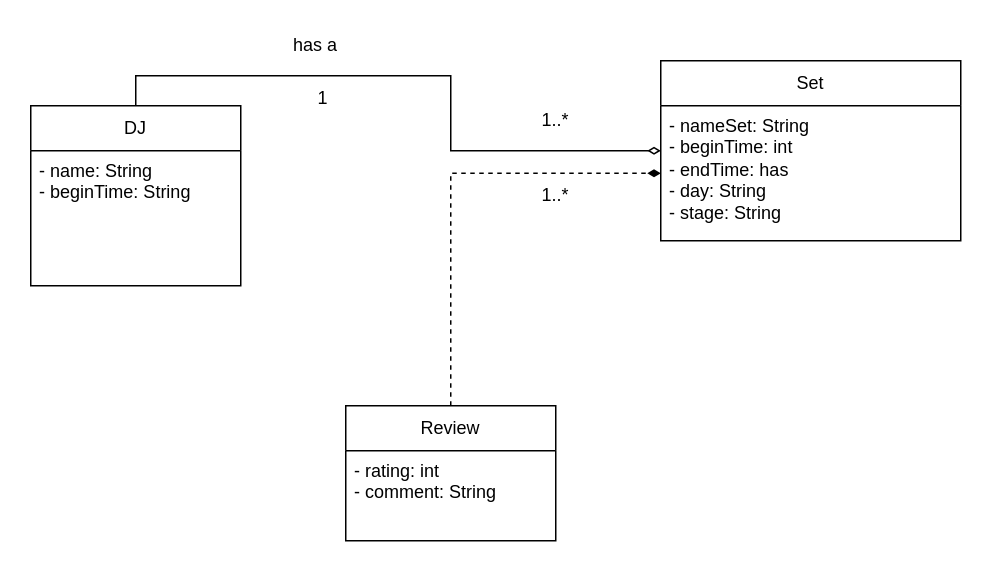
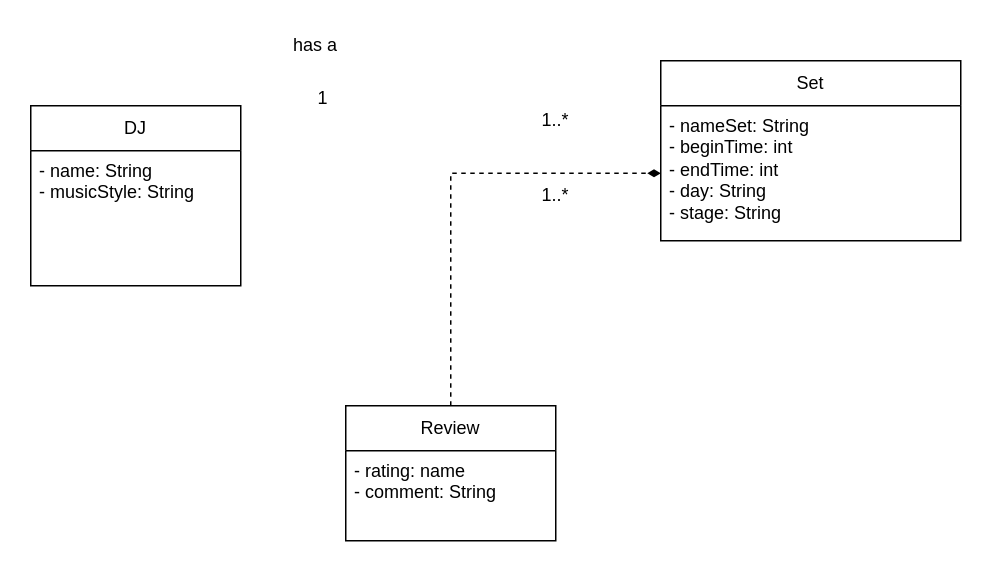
(415, 76) -> none
(746, 170) -> (746, 170)
(121, 183) -> (127, 183)
(431, 483) -> (431, 483)
